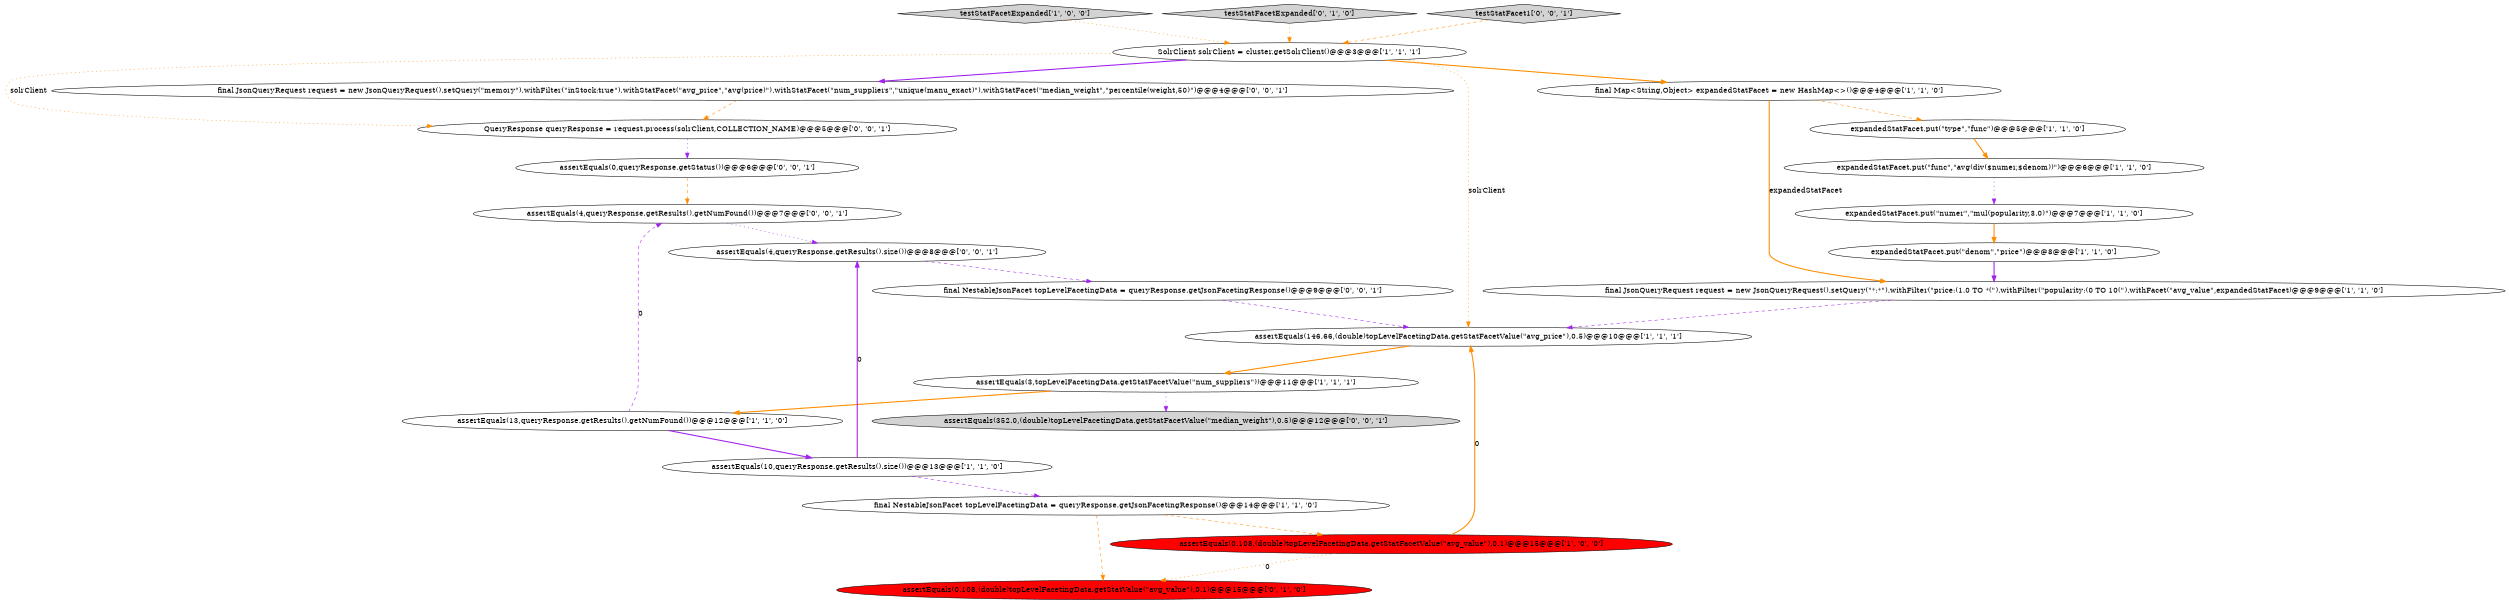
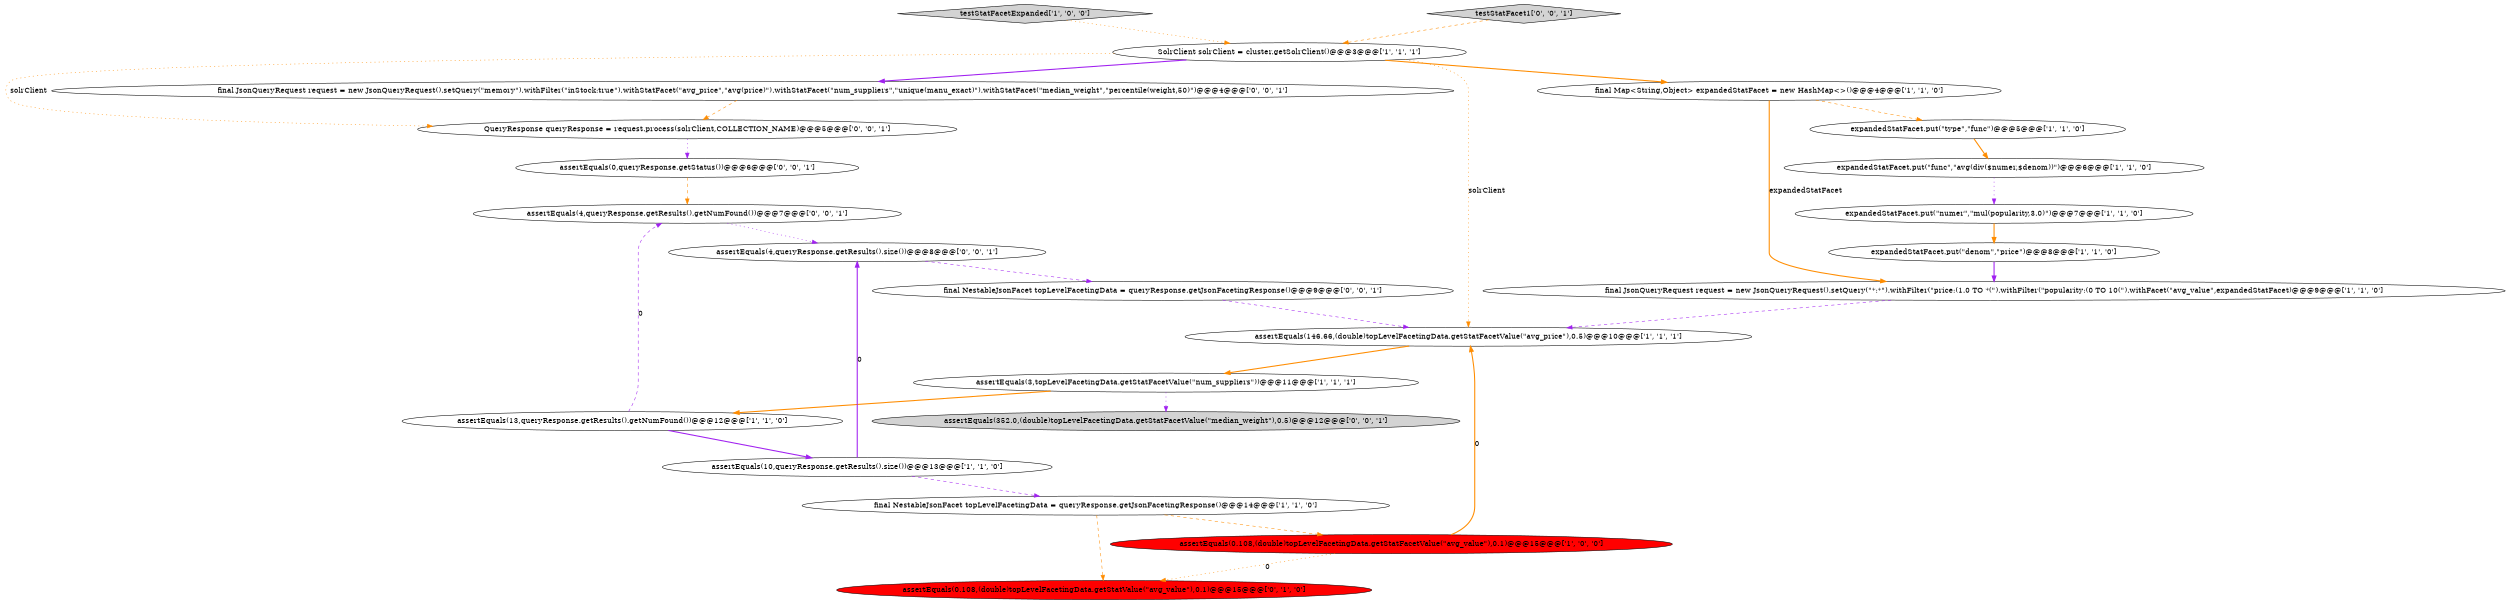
(1289, 14) -> none
